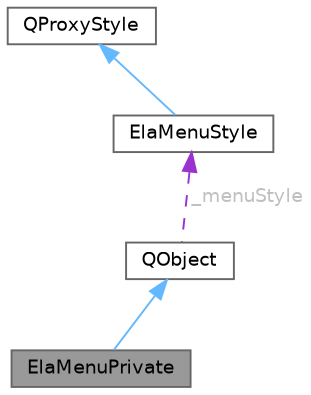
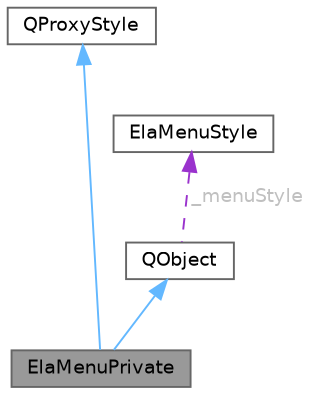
(145, 87) -> (92, 207)
